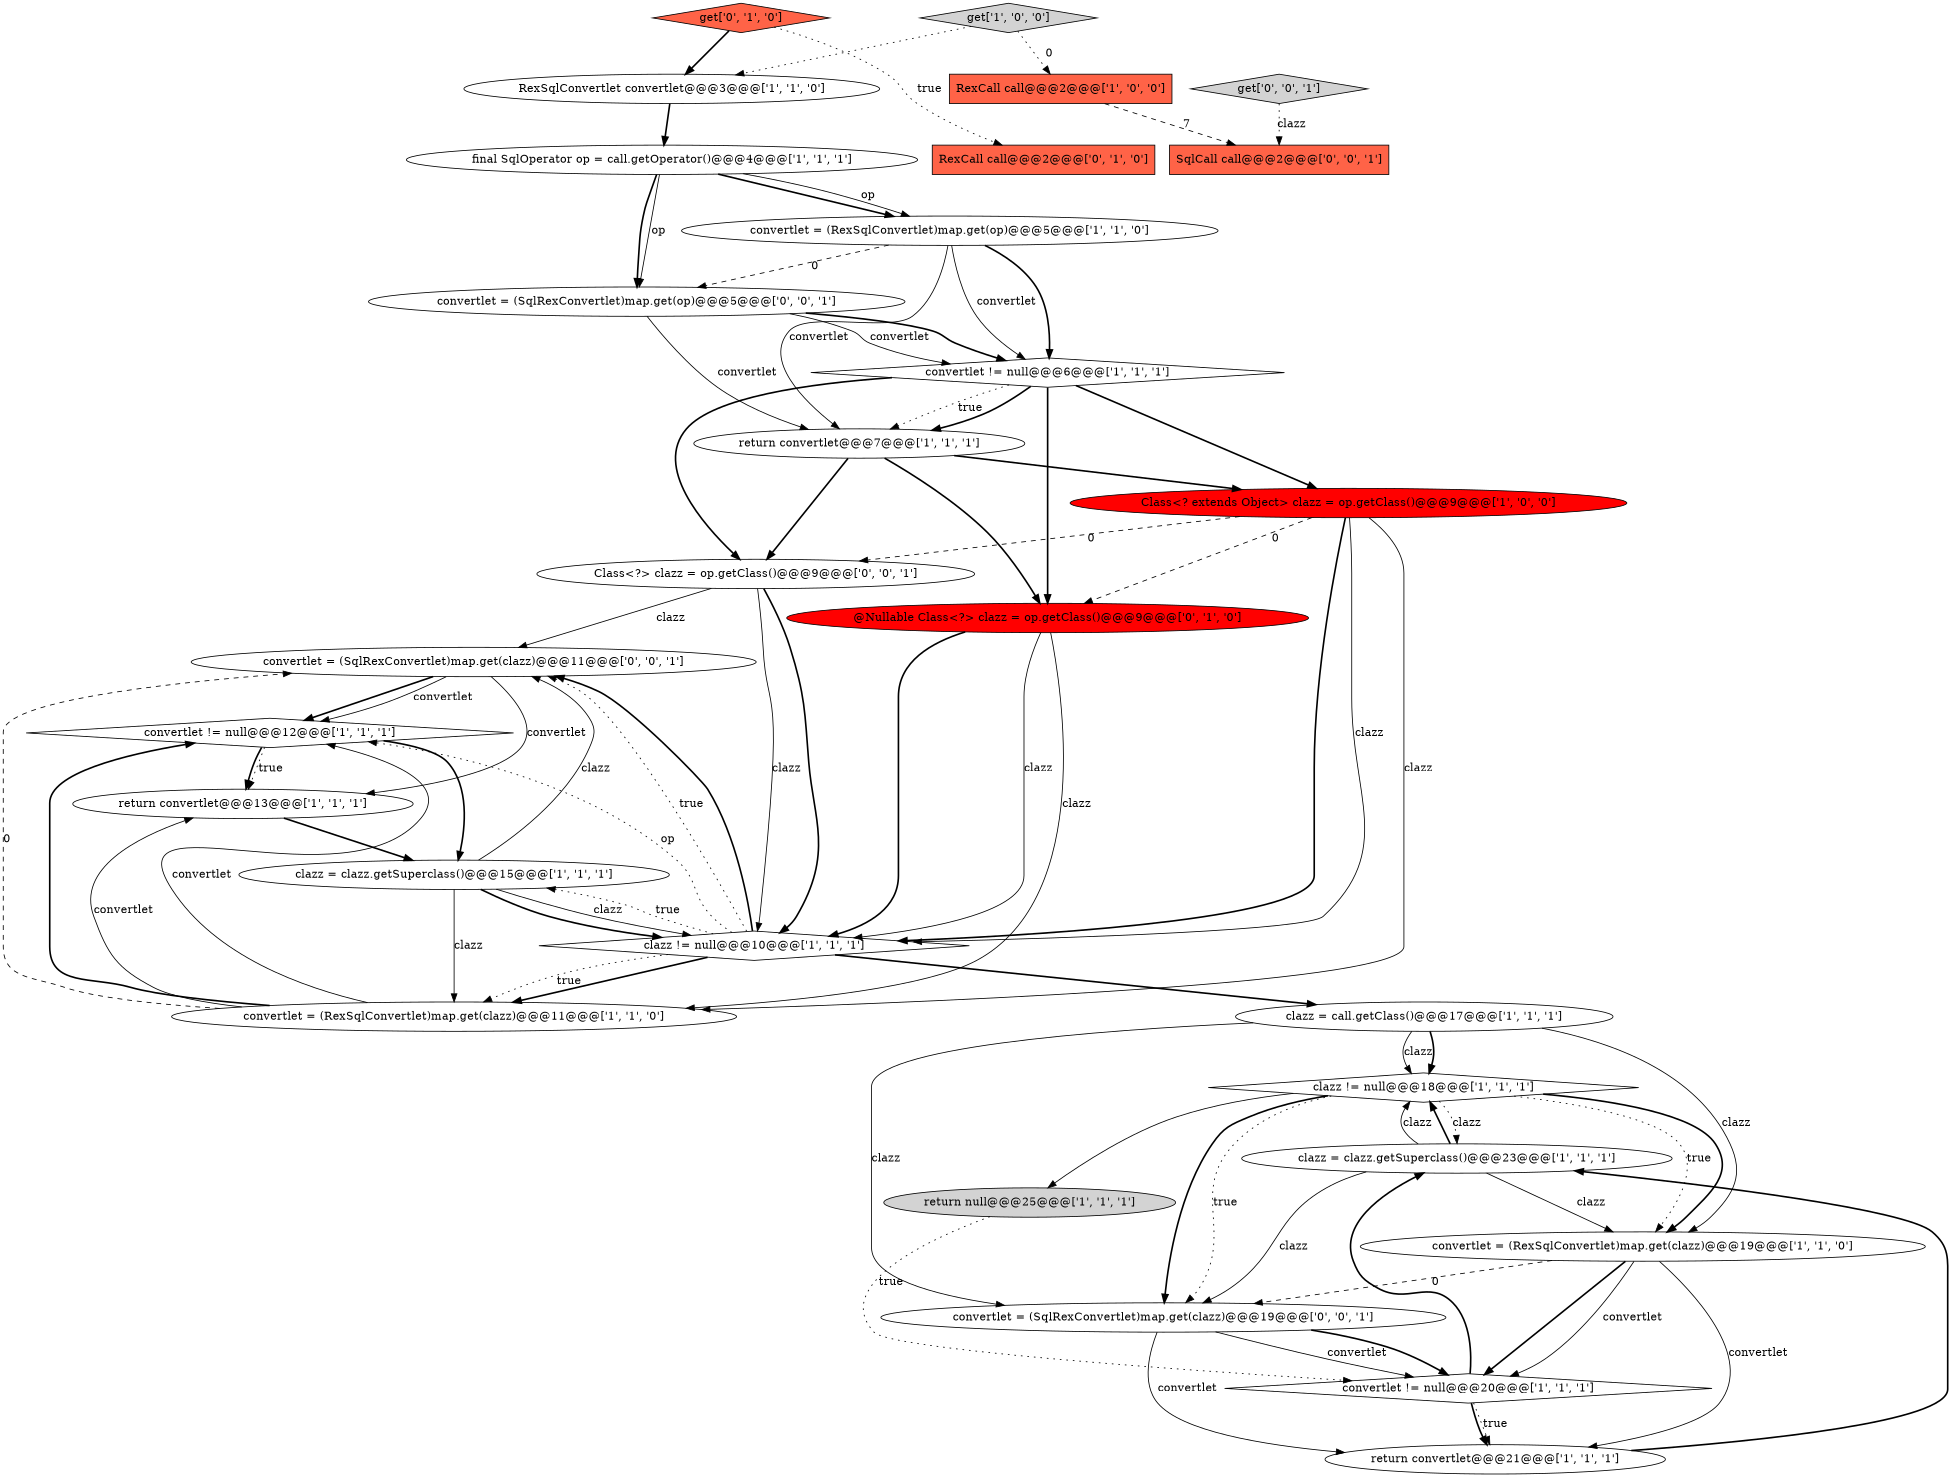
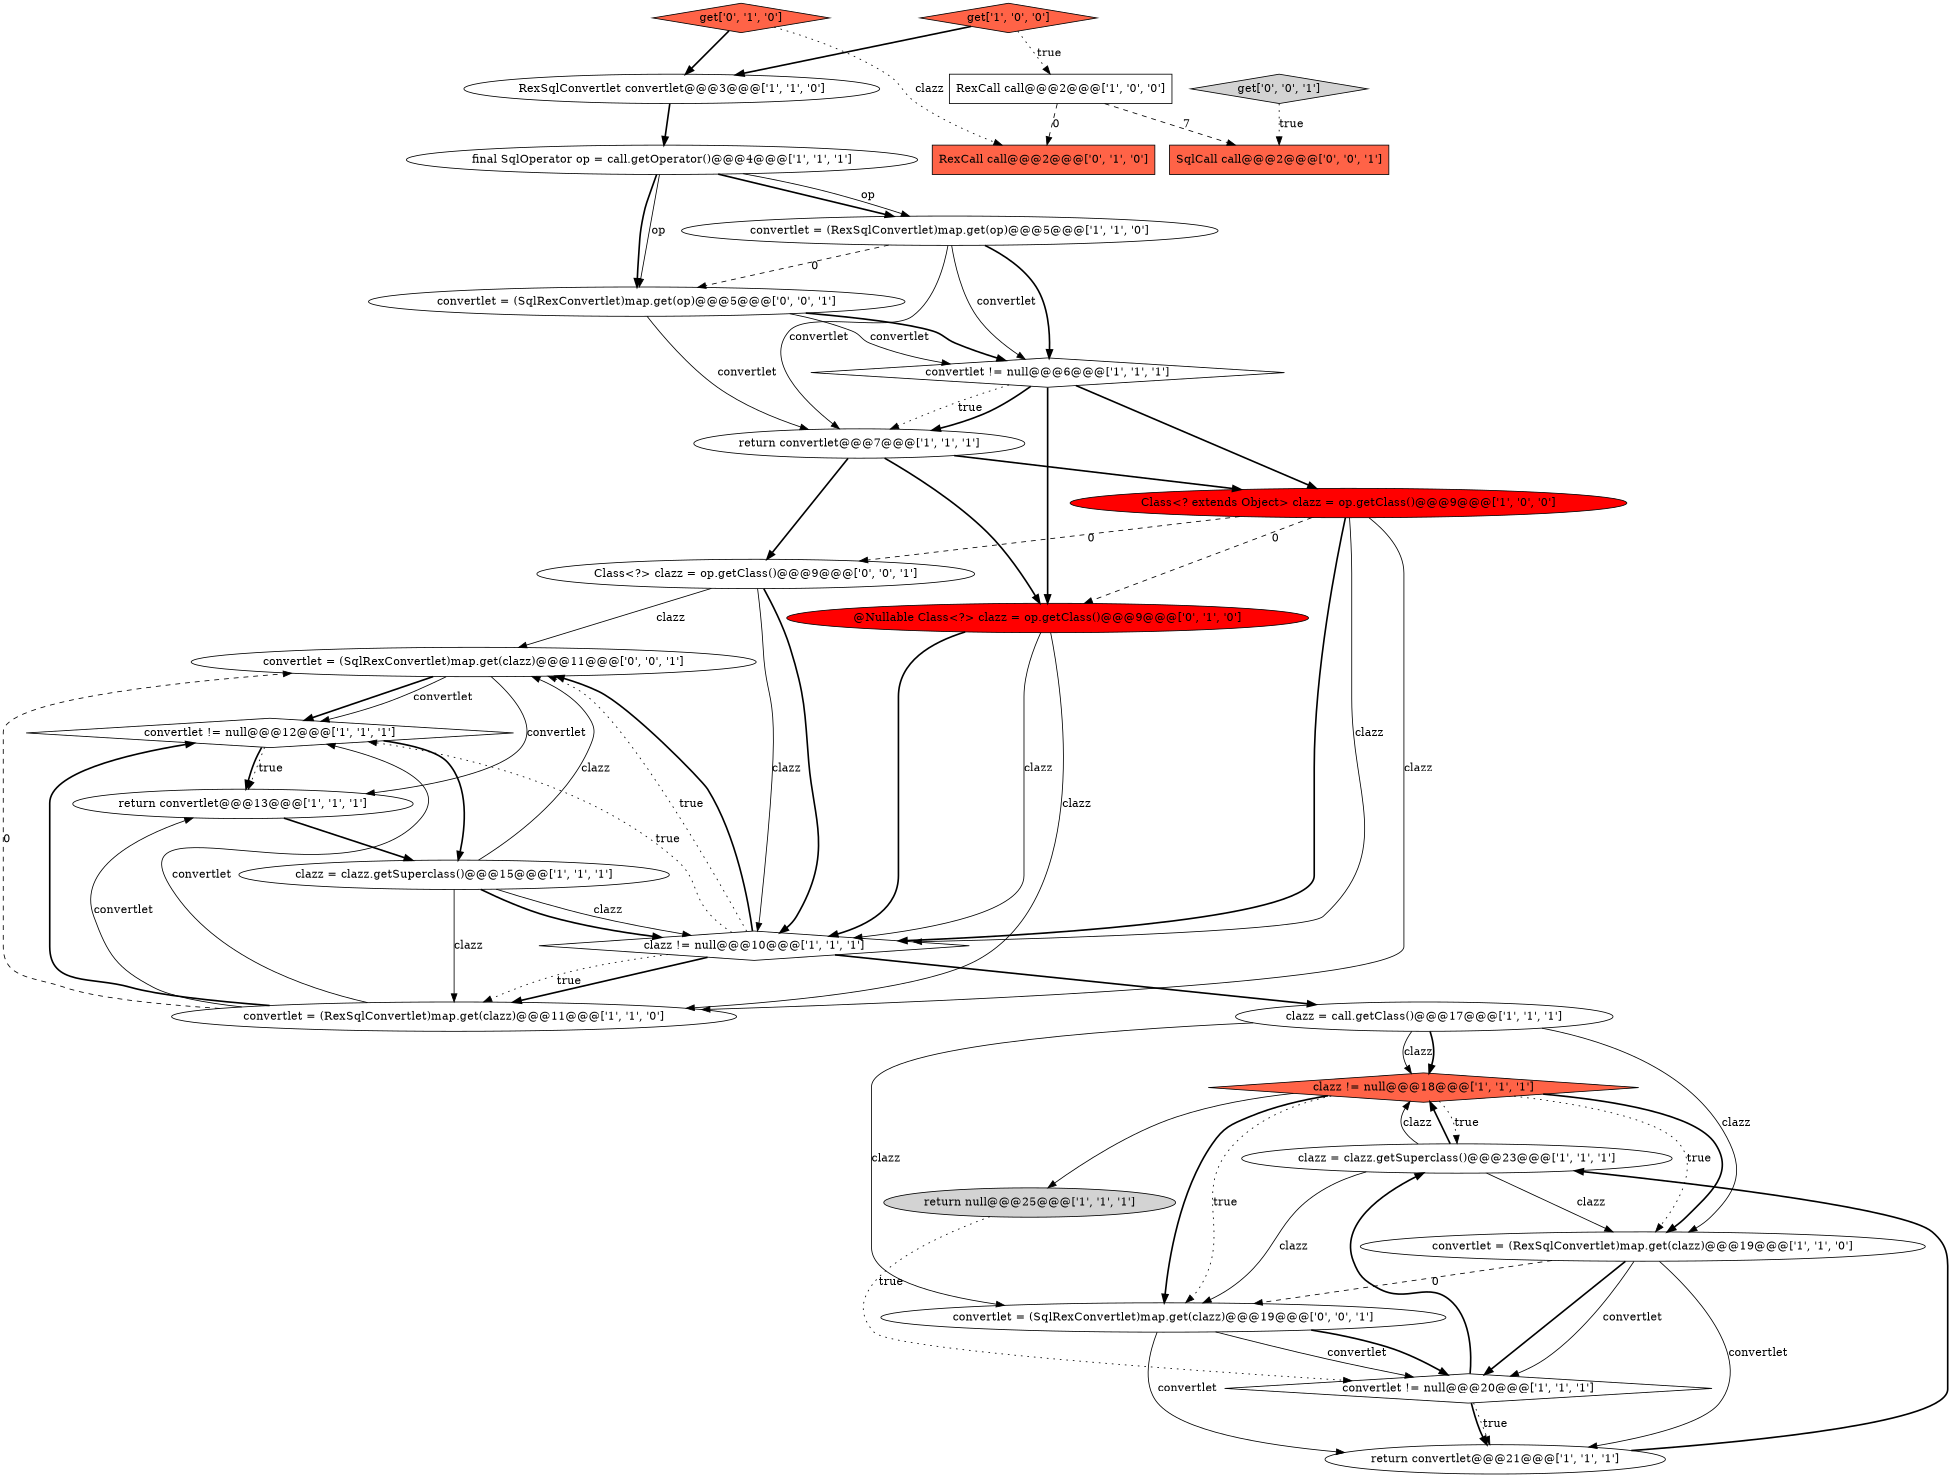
(1008, 18) -> (1008, 18)
(857, 50) -> (857, 50)
(1050, 53) -> (1050, 53)
(930, 89) -> (930, 89)
(1061, 89) -> (1061, 89)
none -> (1053, 120)
(1292, 124) -> (1292, 124)
(715, 410) -> none
(668, 839) -> (668, 839)
(635, 908) -> none
(1423, 1088) -> (1423, 1088)
(1467, 1123) -> (1467, 1123)
